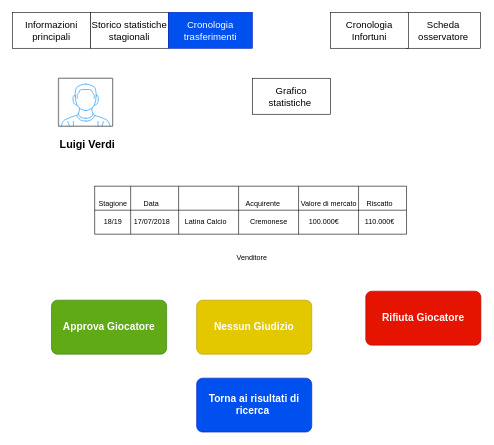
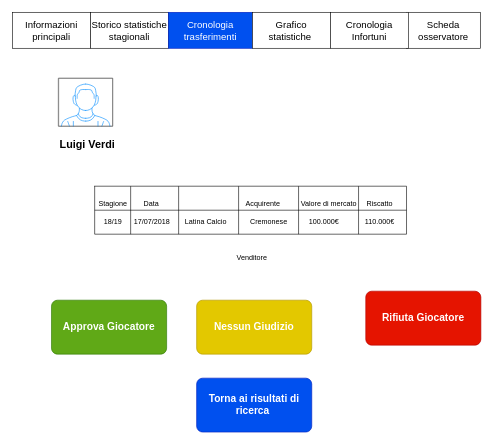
(291, 96) -> (291, 30)
